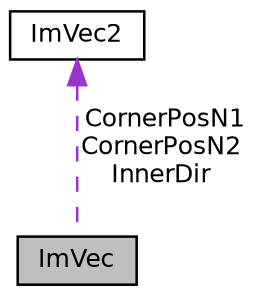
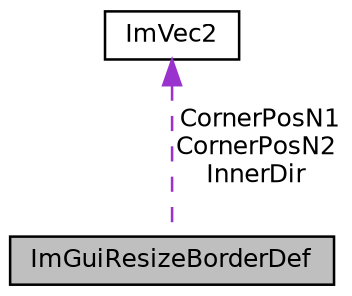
(77, 261) -> (172, 261)
